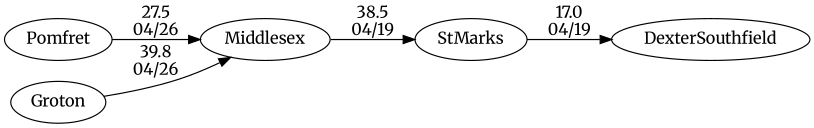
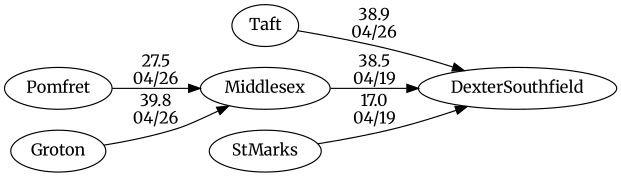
none -> (265, 26)
(367, 40) -> (369, 88)
